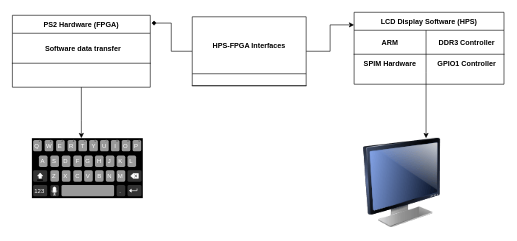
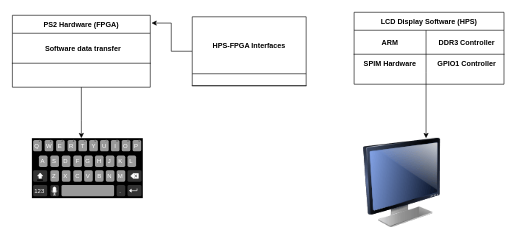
(157, 23) -> (156, 23)
(330, 25) -> none
